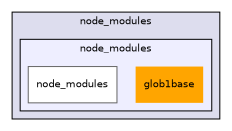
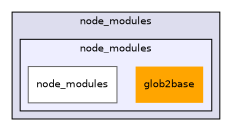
(169, 85) -> (169, 85)
